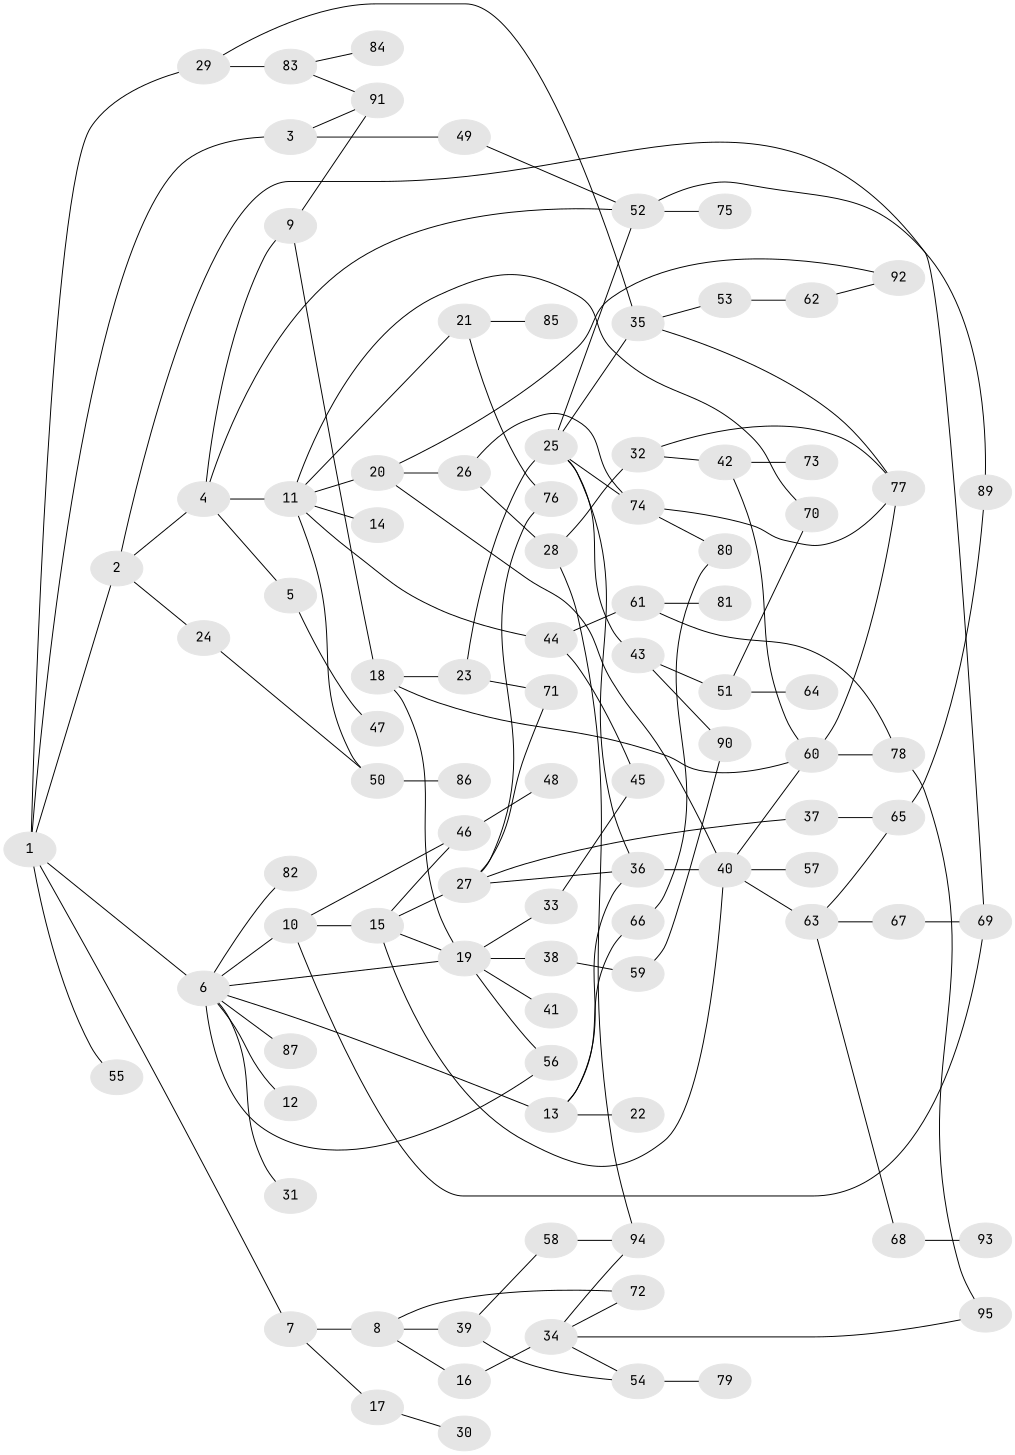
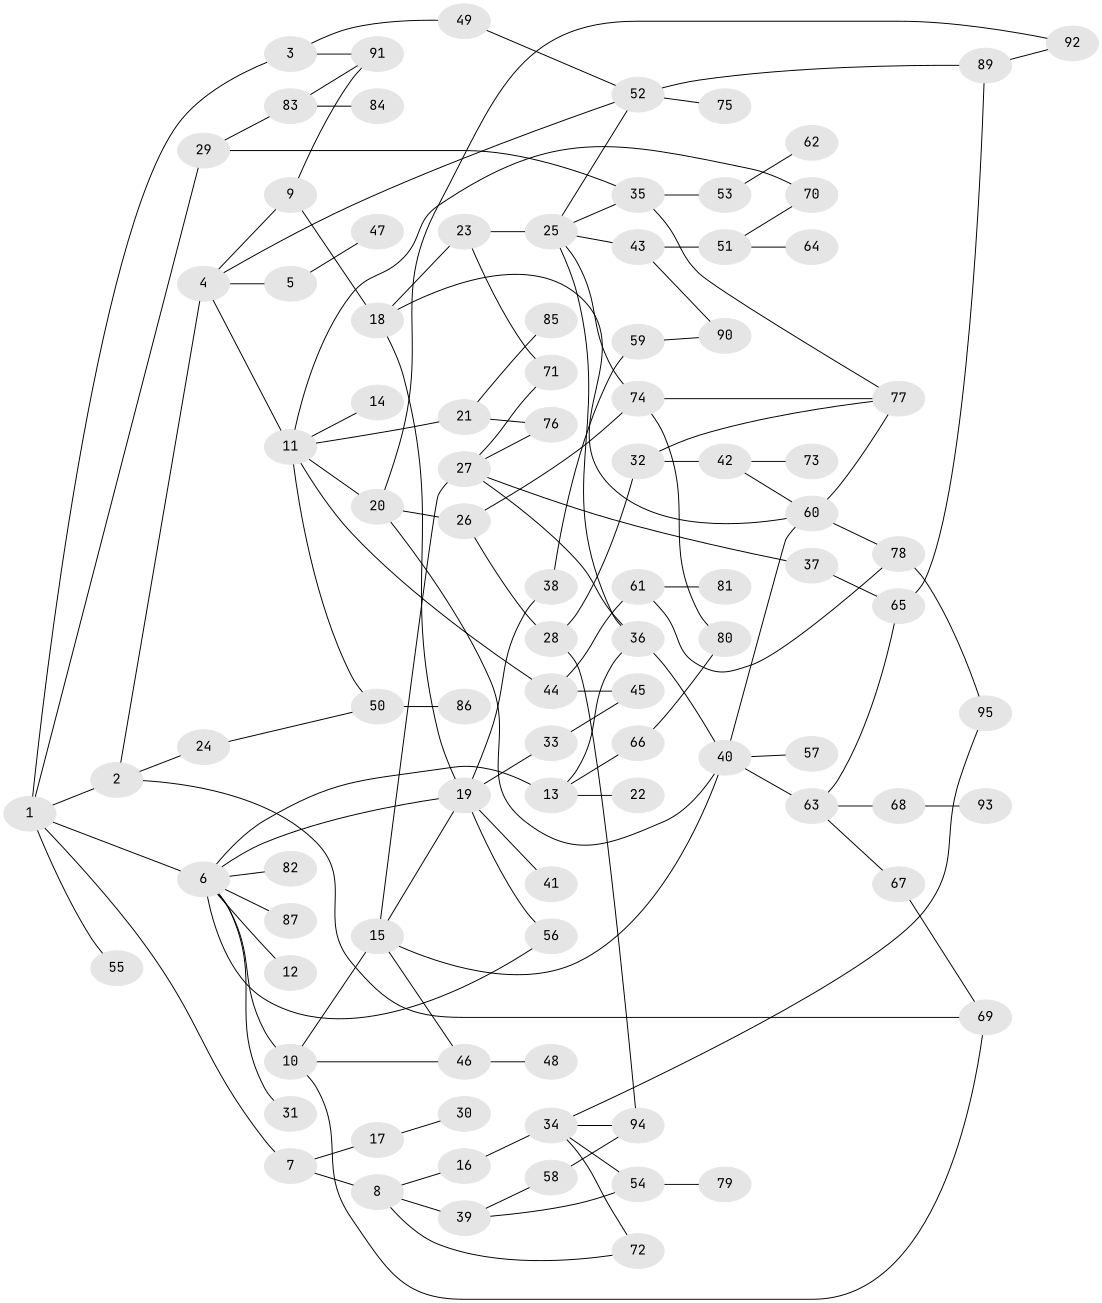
(855, 289) -> (1029, 55)
